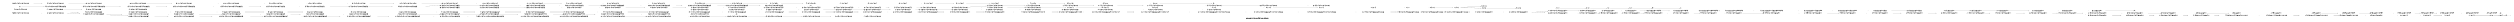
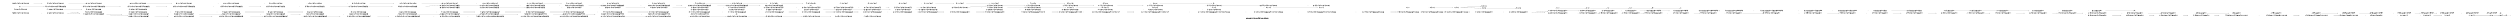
(1373, 8) -> none
(960, 10) -> none
